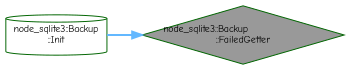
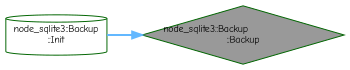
(243, 35) -> (243, 35)
